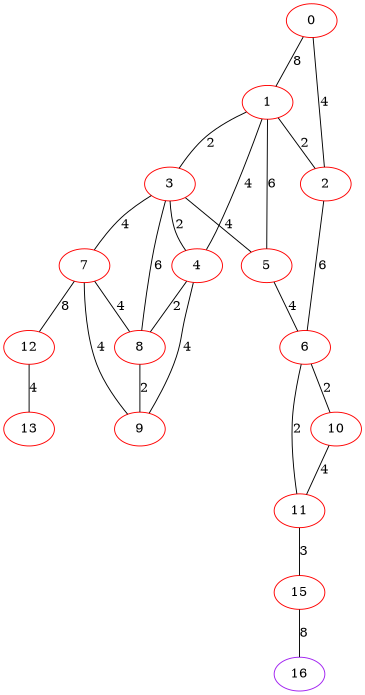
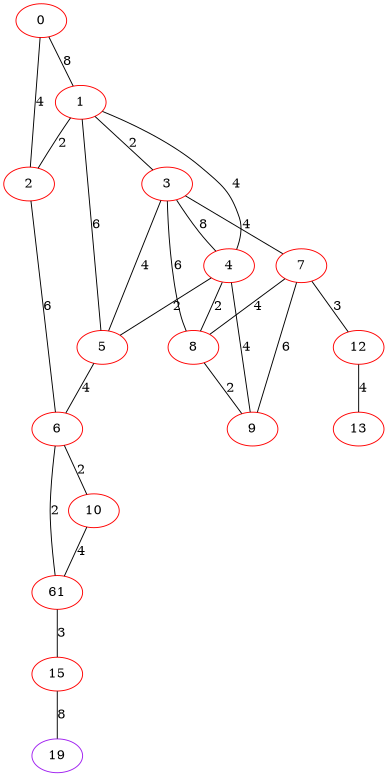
(180, 225) -> (204, 225)
(66, 307) -> (338, 307)
none -> (166, 307)
(101, 347) -> (286, 347)
(300, 511) -> (57, 592)
(300, 674) -> (57, 756)
